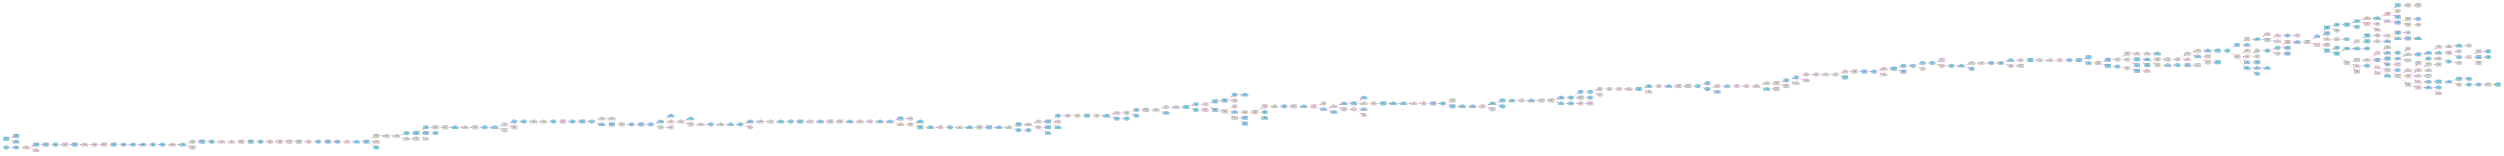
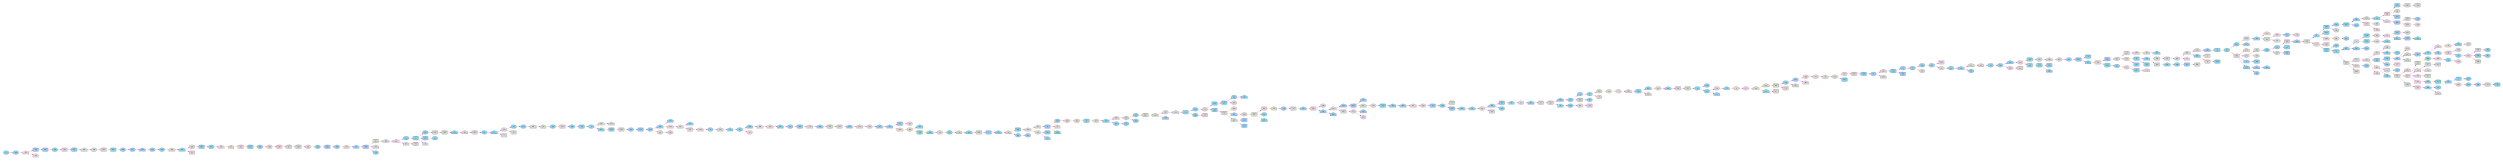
none -> (2030, 65)
